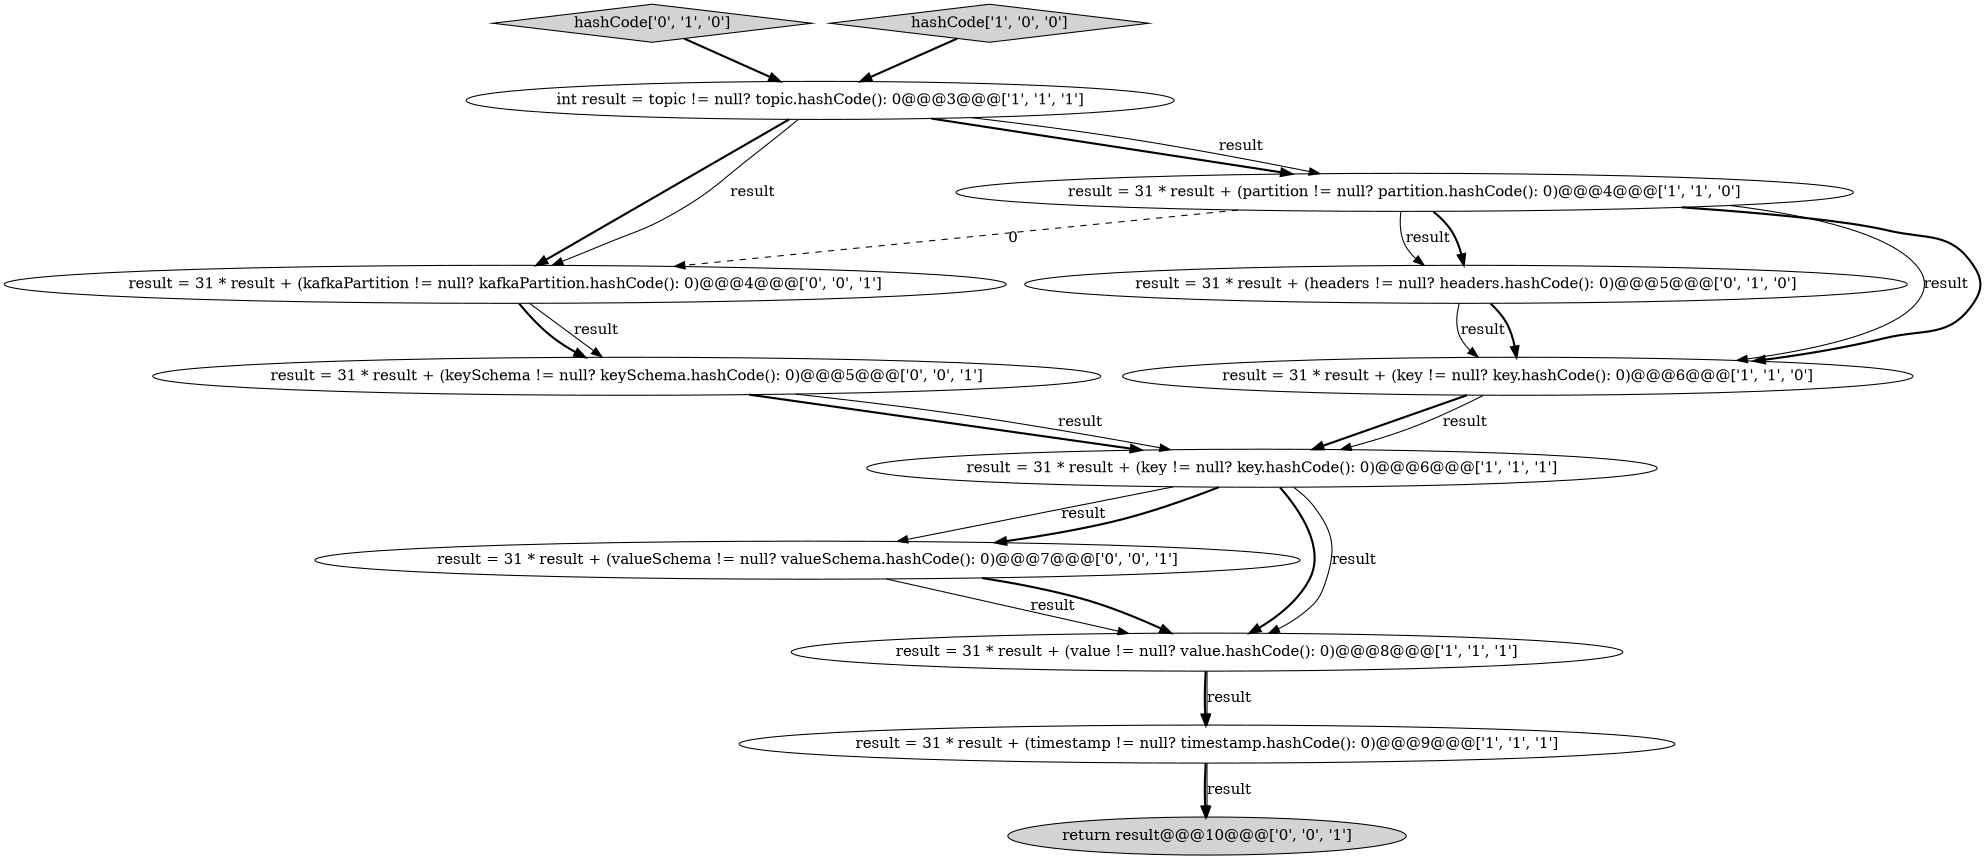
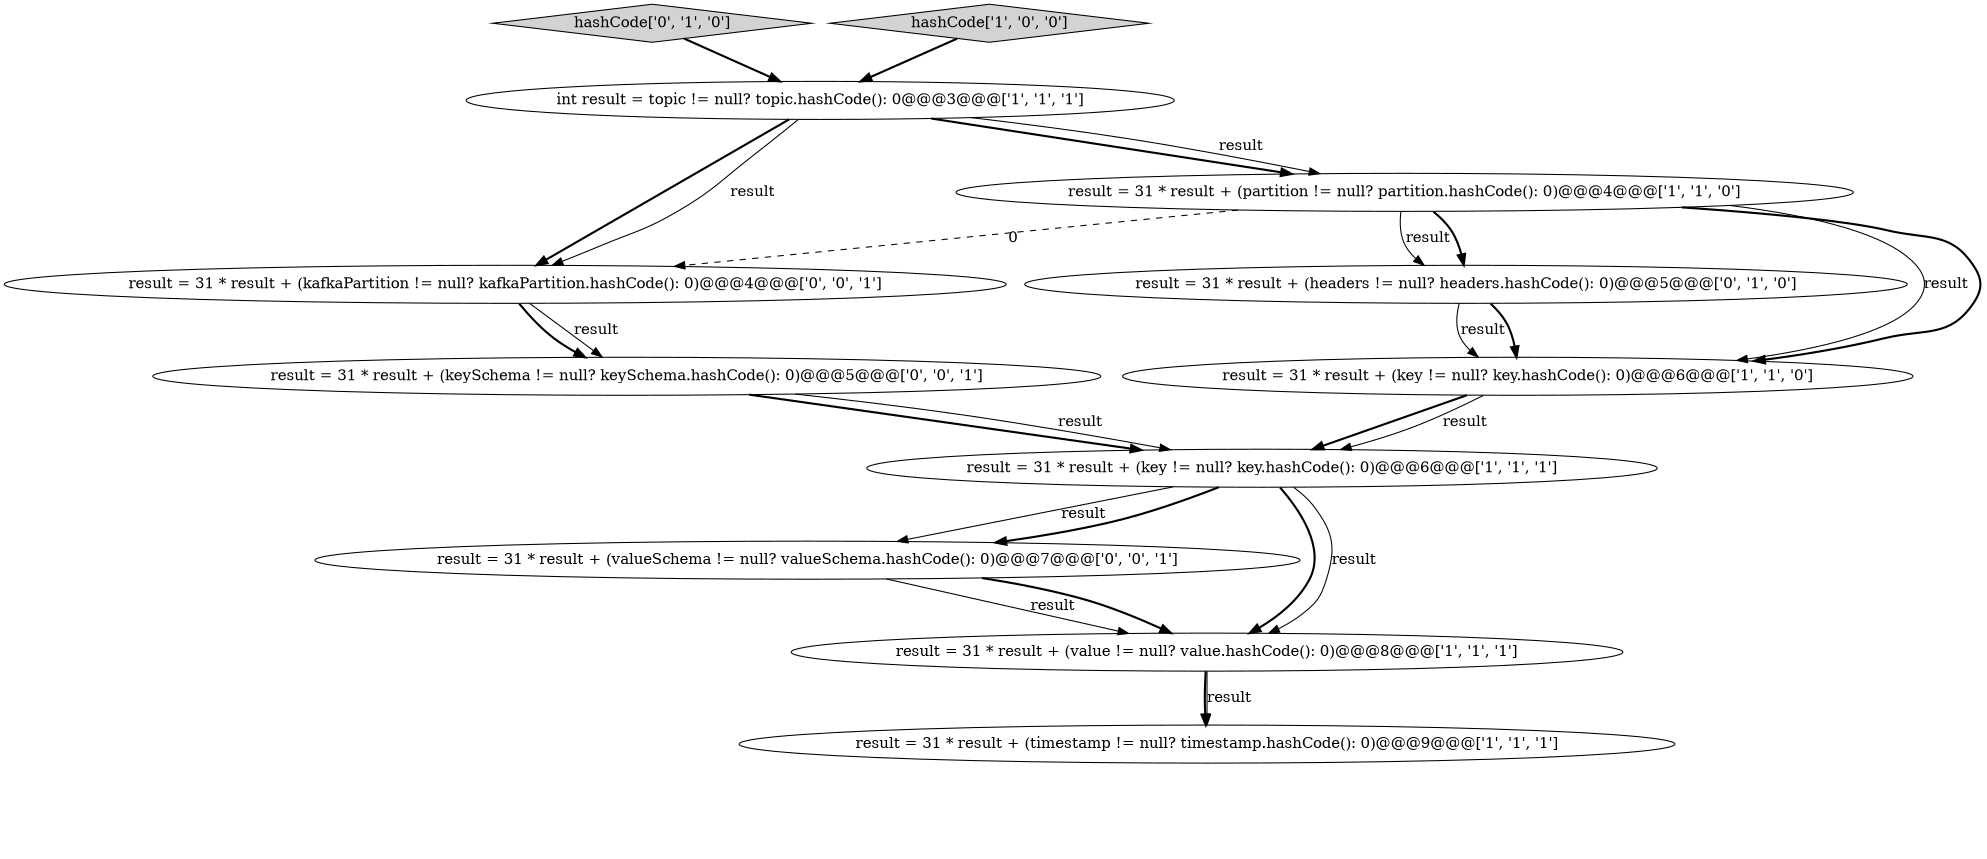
(1207, 836) -> none
